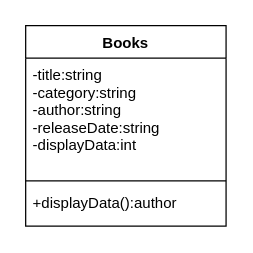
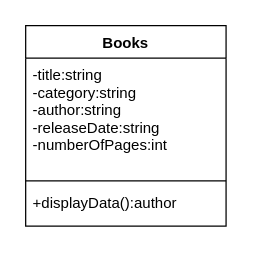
(79, 75) -> (79, 75)
